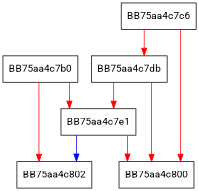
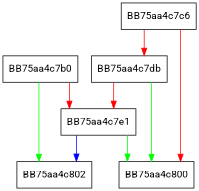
(39, 118) -> (39, 118)
(152, 118) -> (152, 118)
(127, 145) -> (127, 145)
